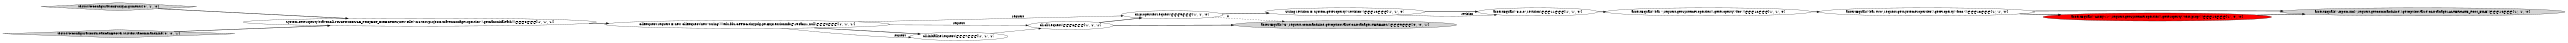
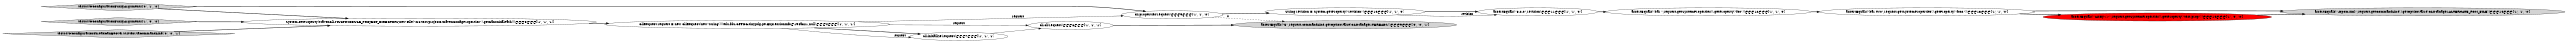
(1119, 20) -> (668, 6)
none -> (119, 22)
